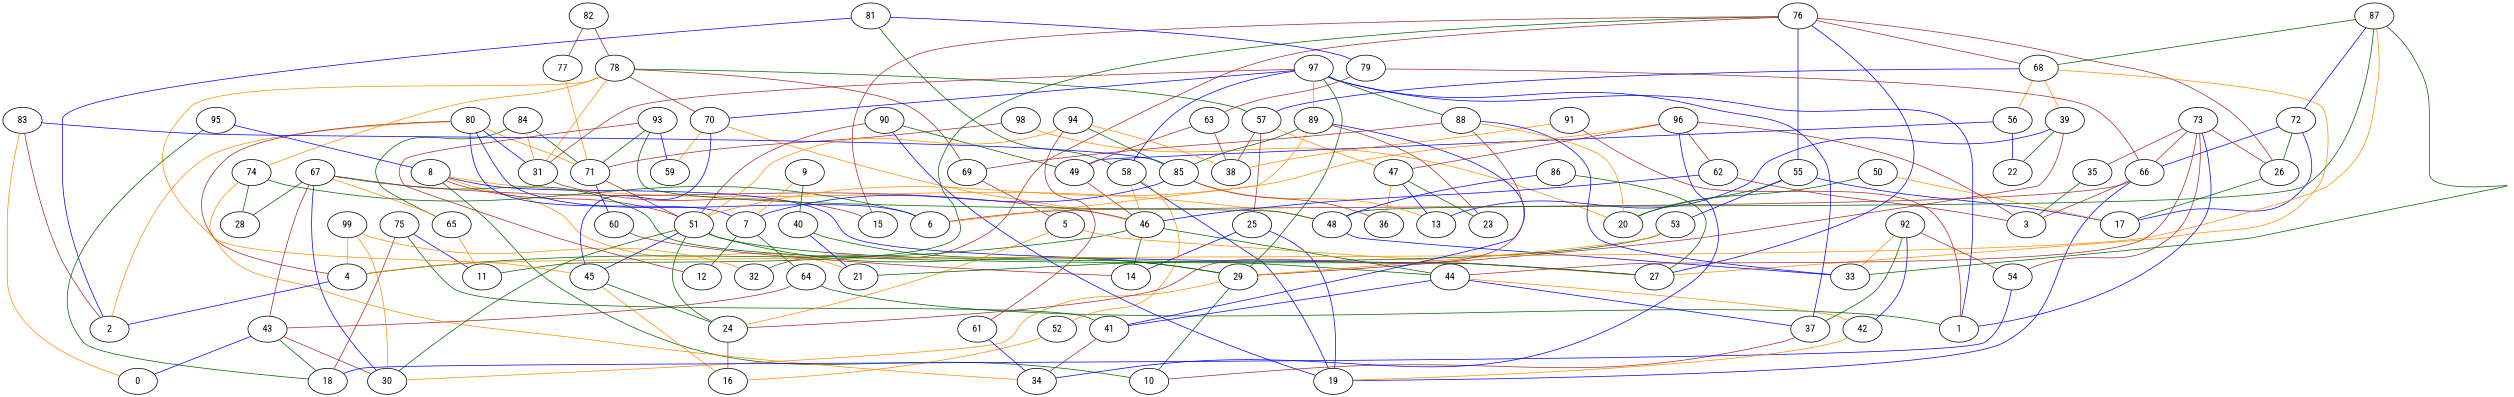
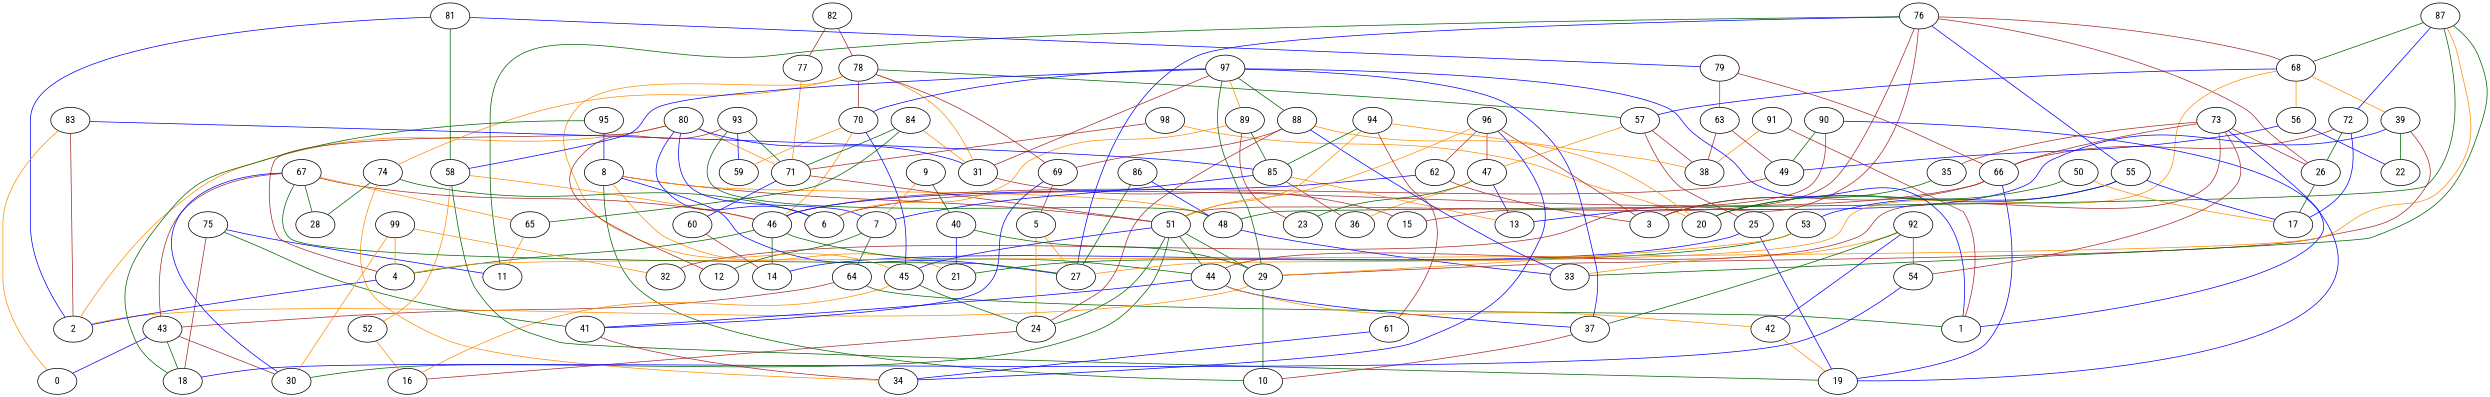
(2220, 146) -> (2182, 148)
(1348, 278) -> (973, 293)
(1278, 280) -> (1011, 360)
(821, 359) -> (671, 314)
